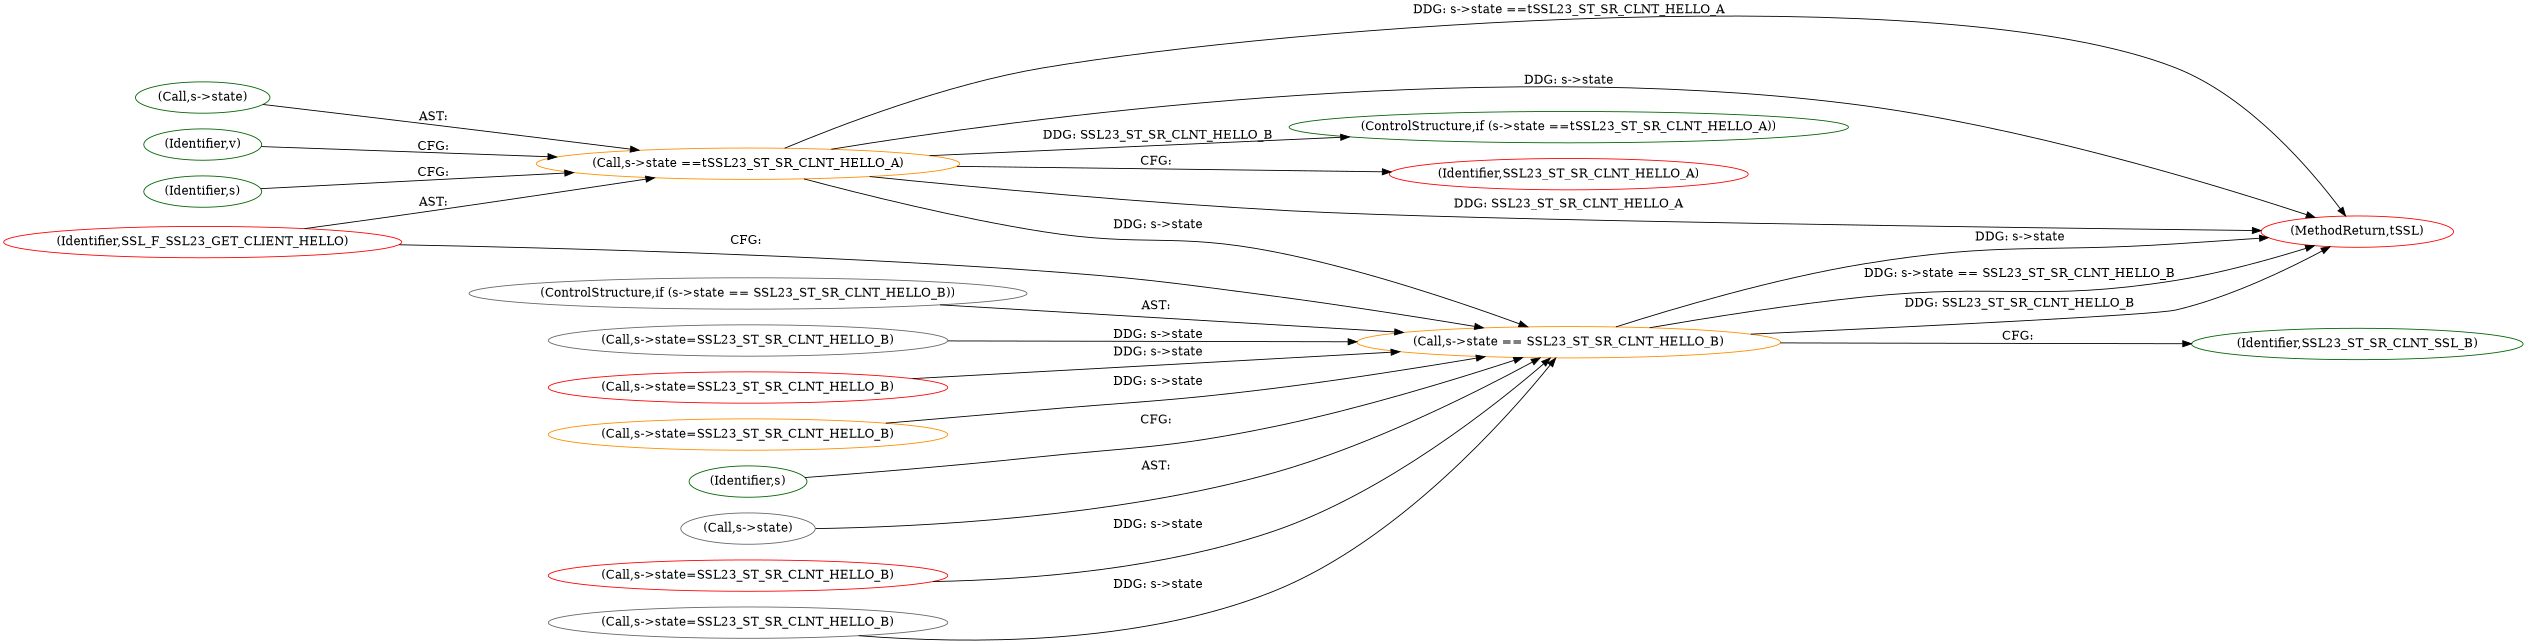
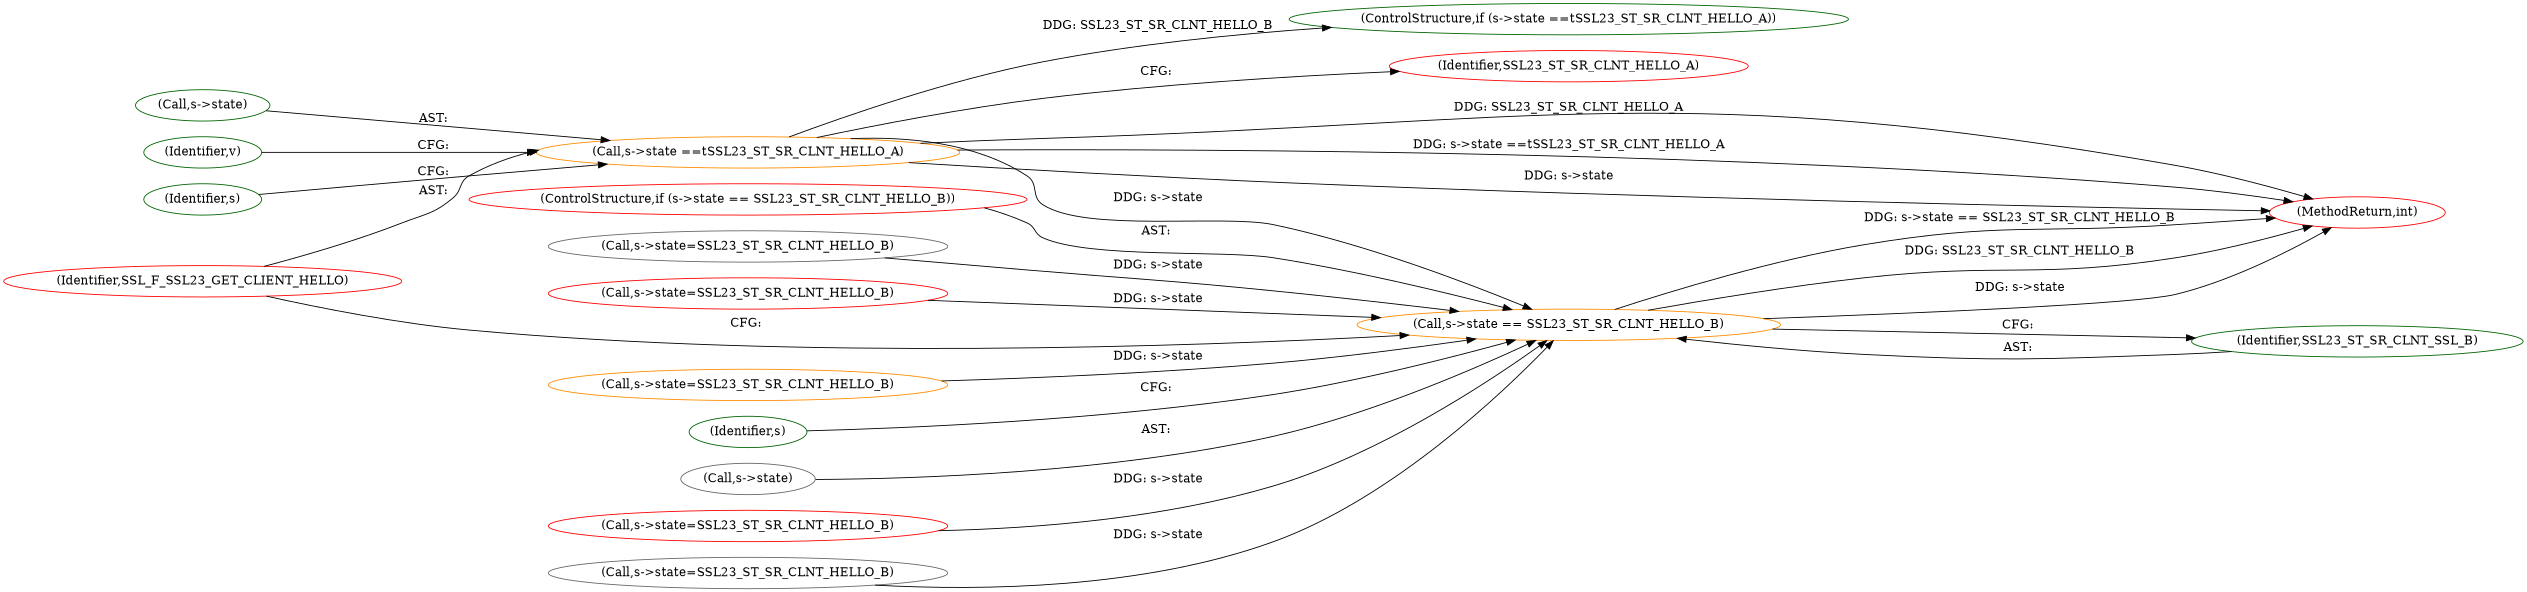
(2357, 232) -> (2357, 212)
(748, 293) -> (748, 199)
none -> (1959, 358)
